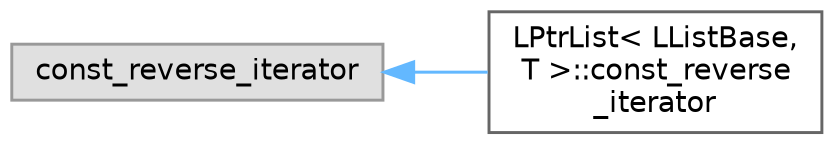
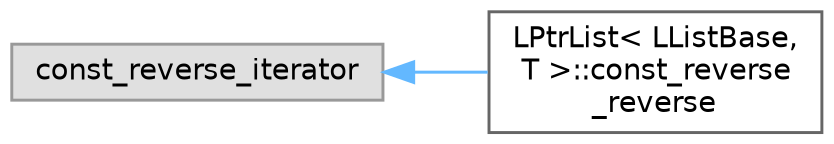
(655, 72) -> (655, 72)
